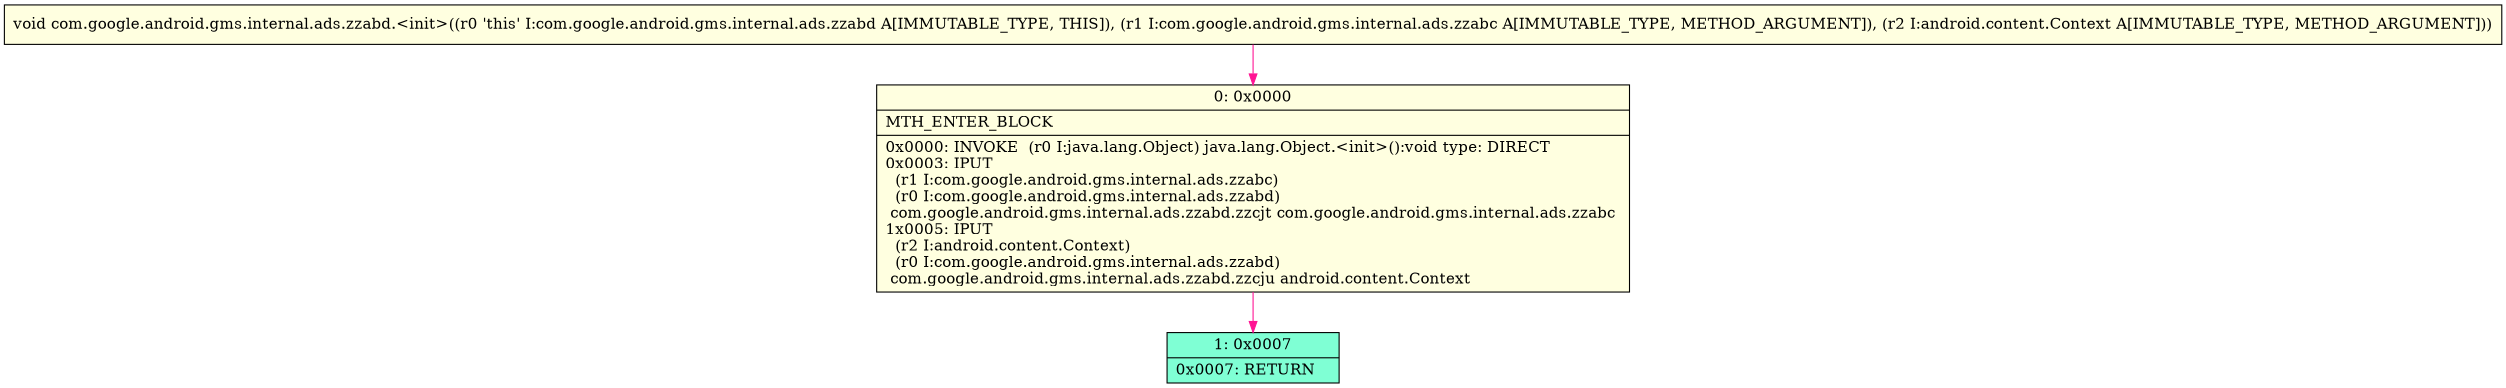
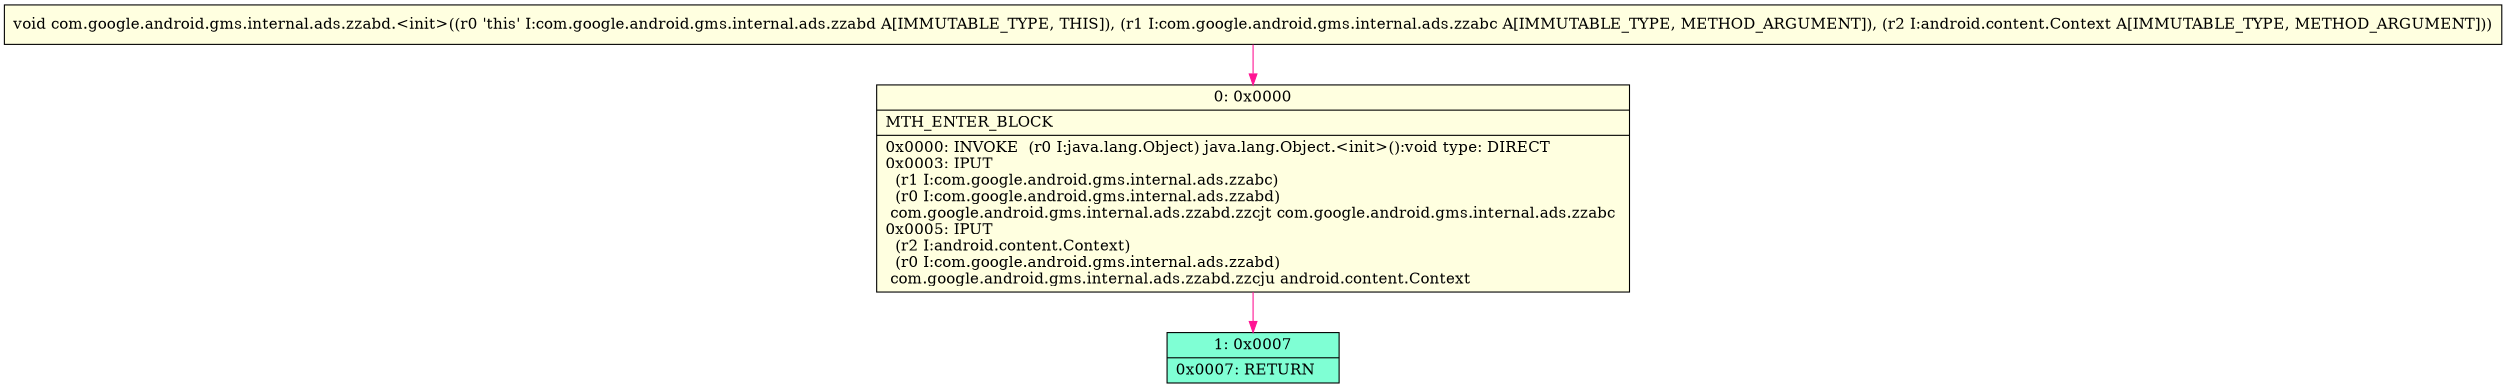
(944, 230) -> (944, 230)
